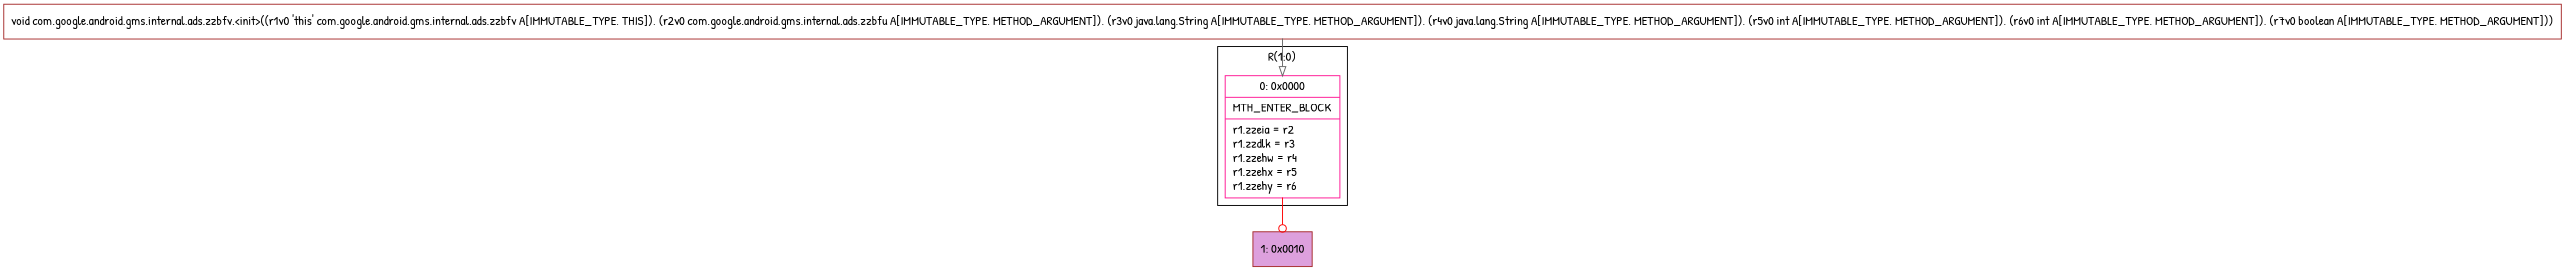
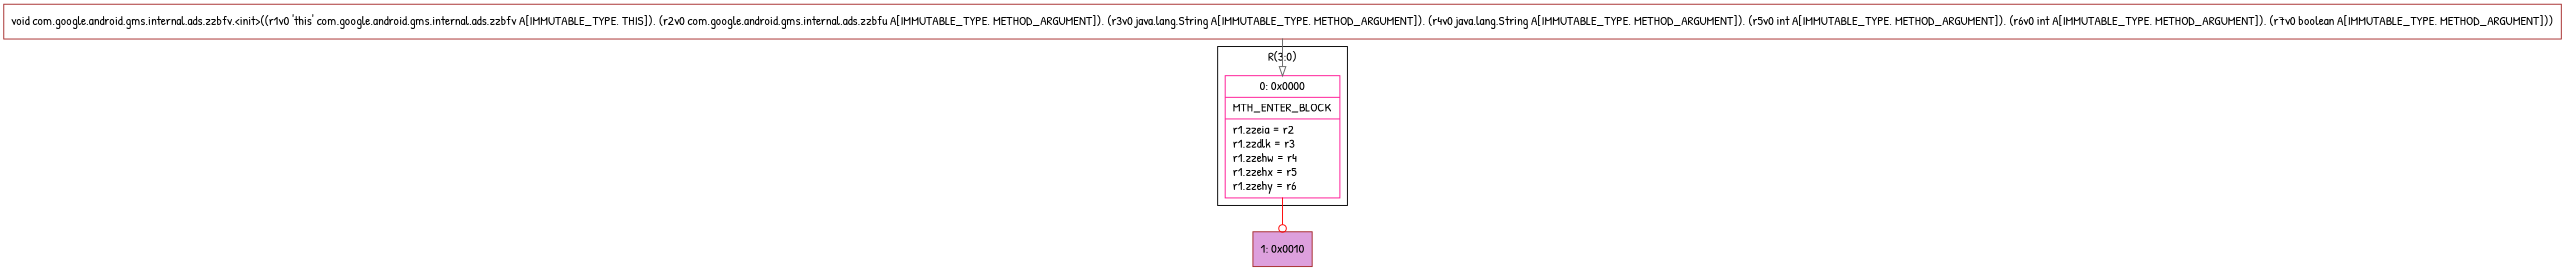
(1283, 57) -> (1283, 57)
